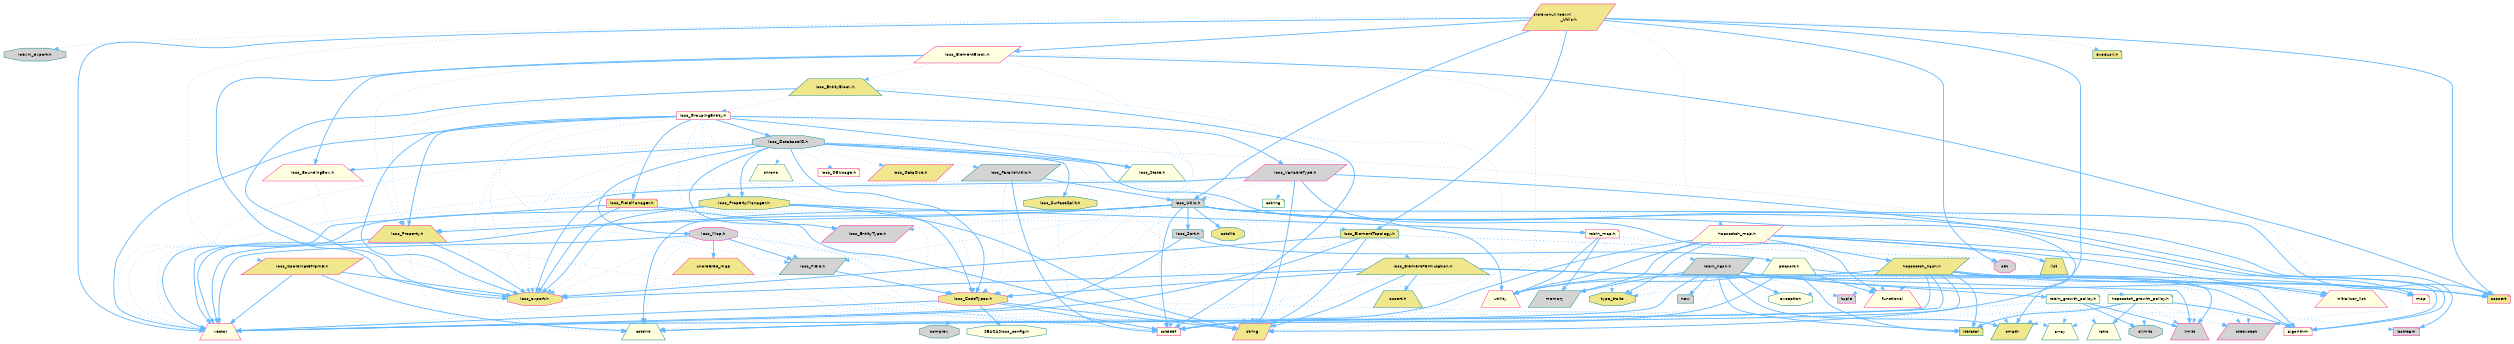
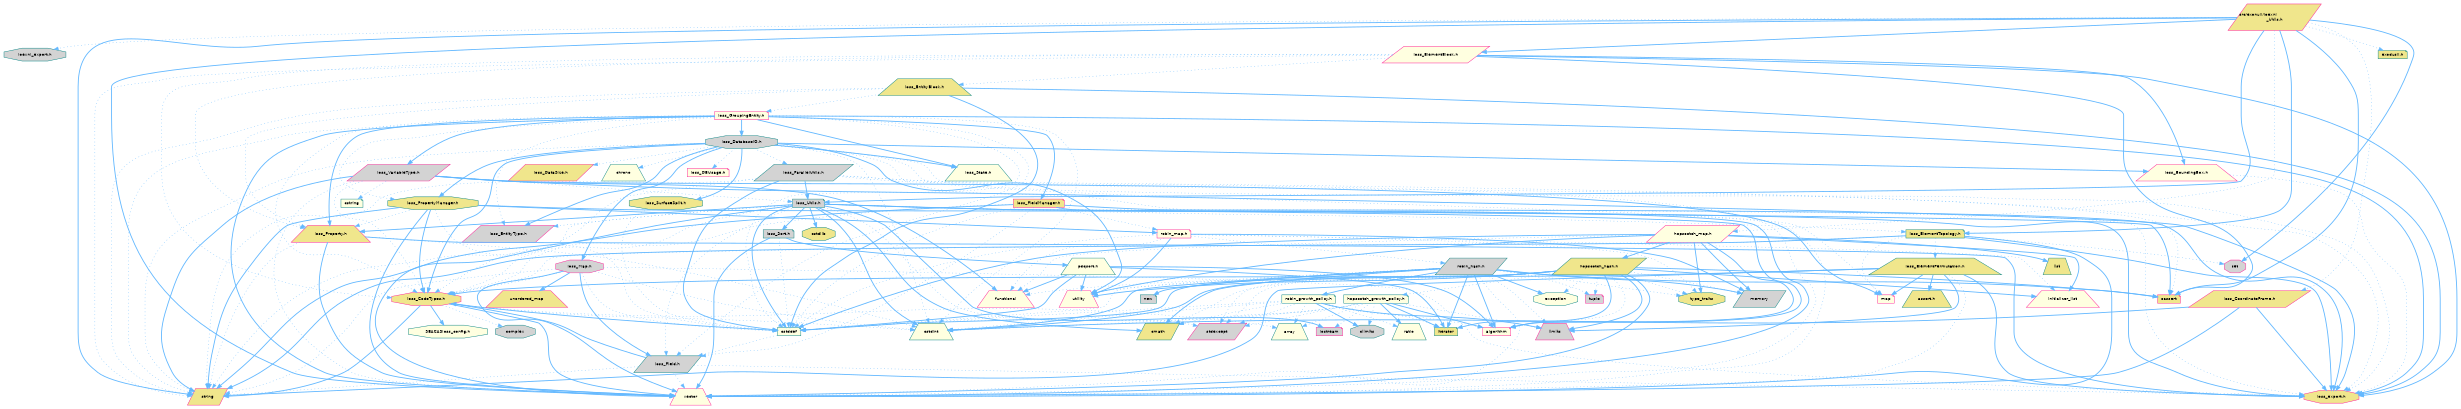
(982, 318) -> (740, 345)
(1169, 332) -> (789, 332)
